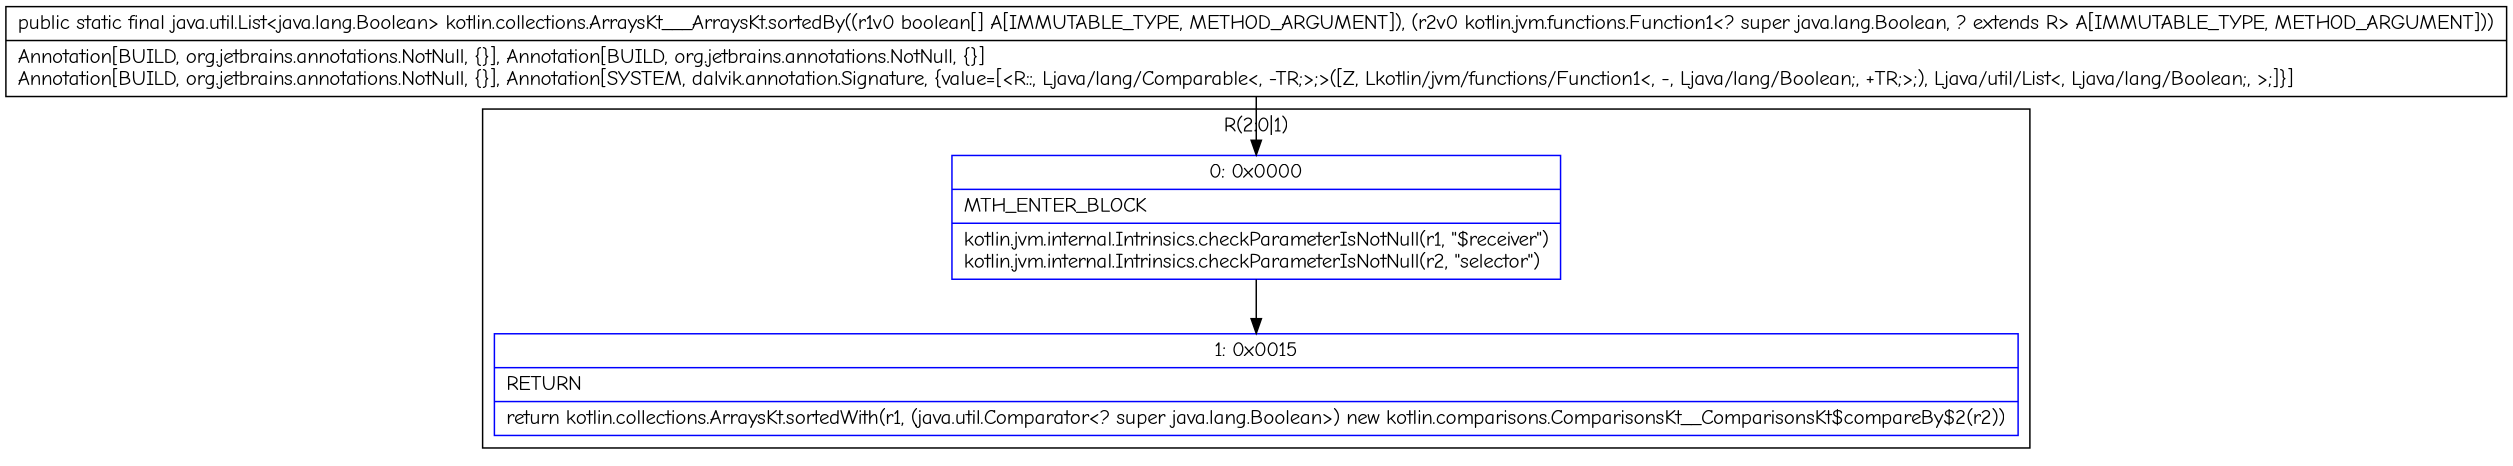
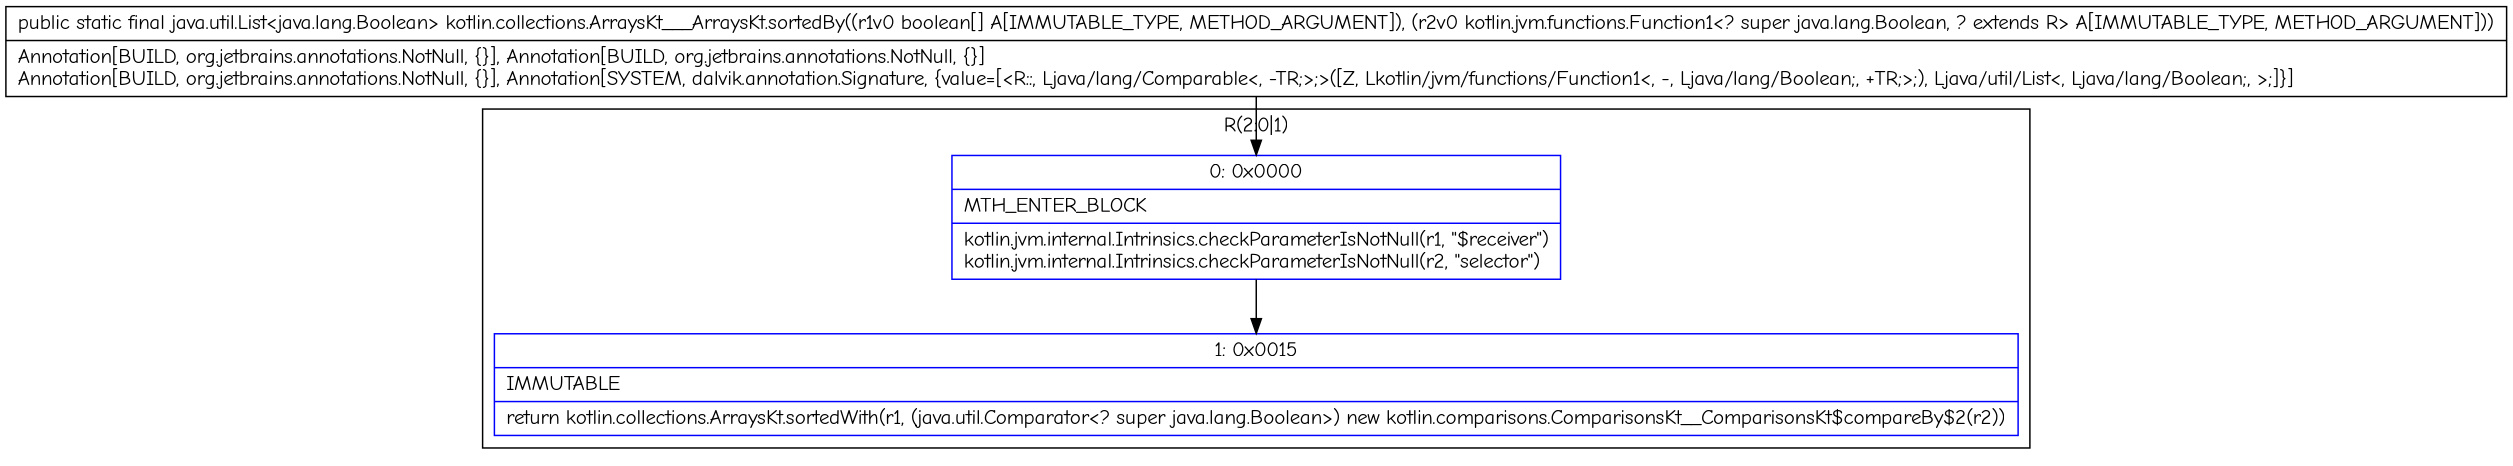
(544, 384) -> (564, 384)
